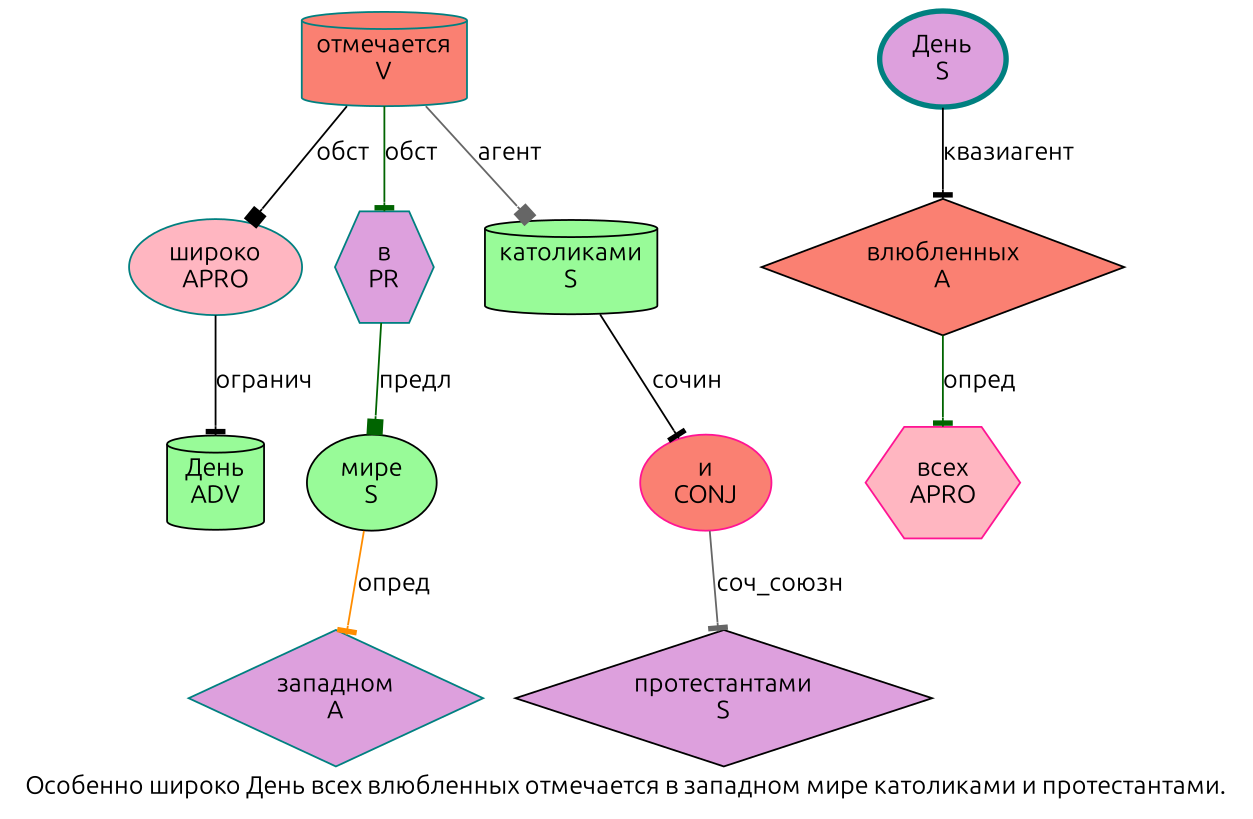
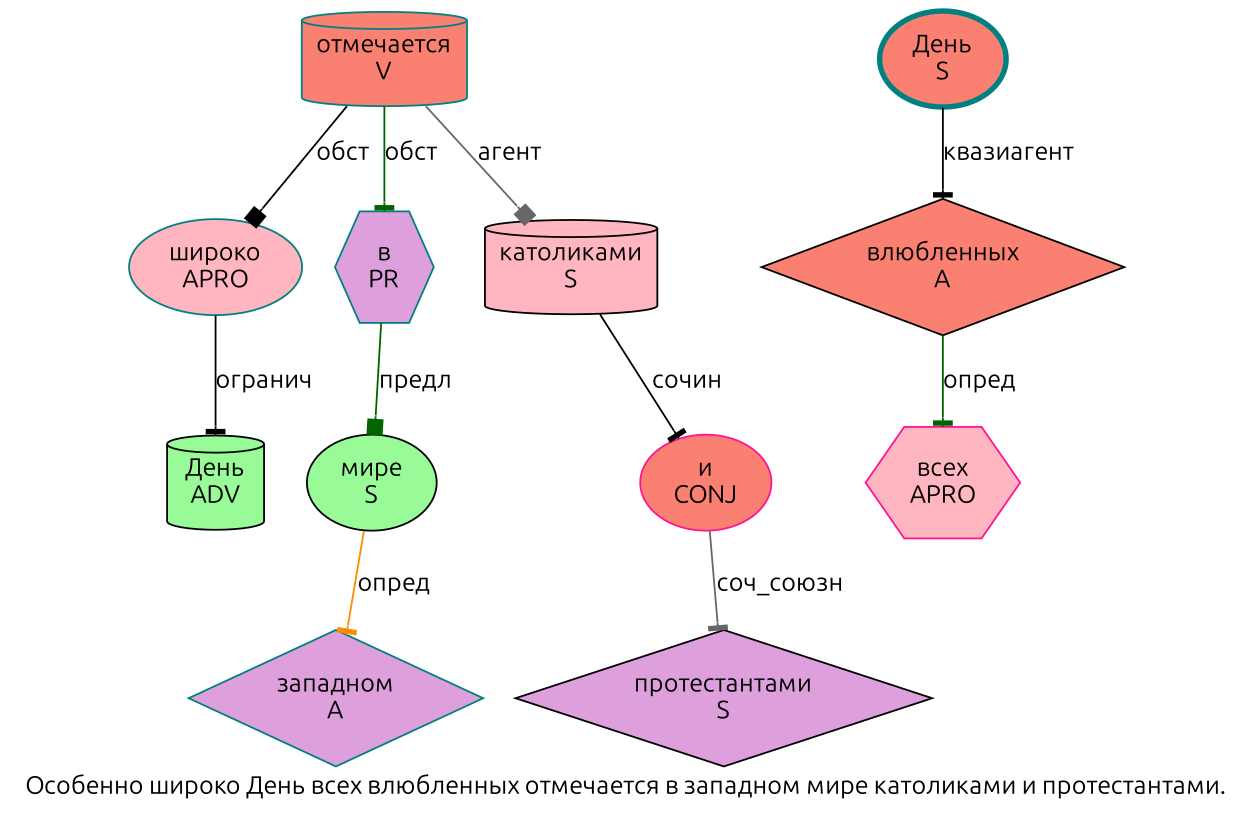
(943, 59) -> (943, 59)
(571, 267) -> (571, 267)
